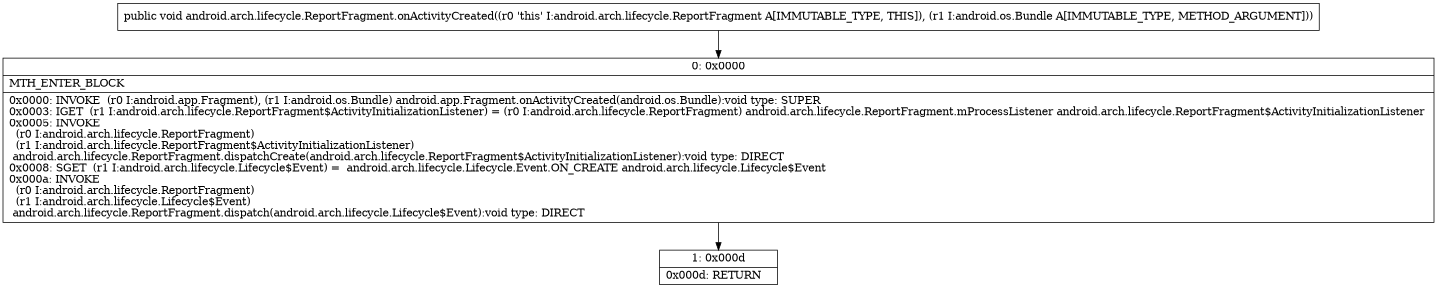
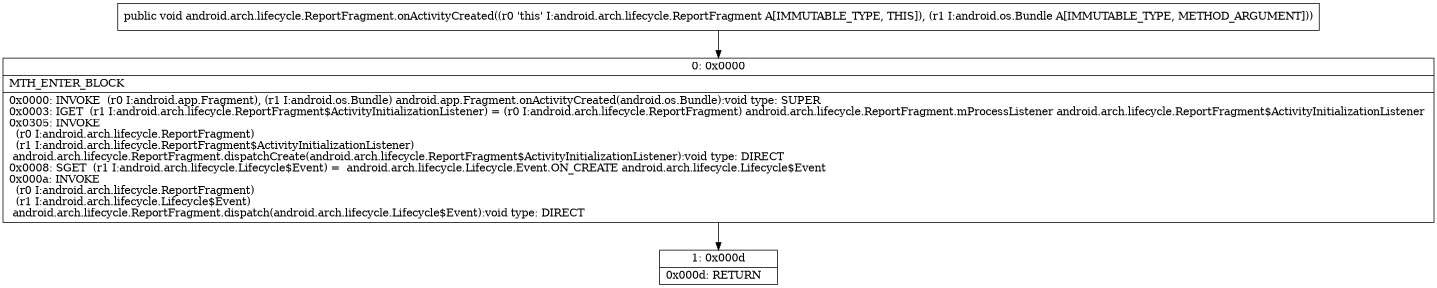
(58, 123) -> (58, 123)
